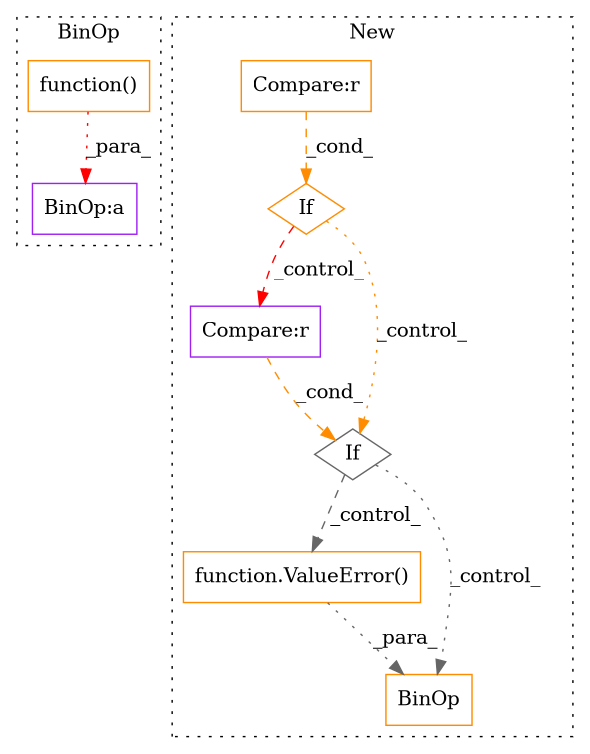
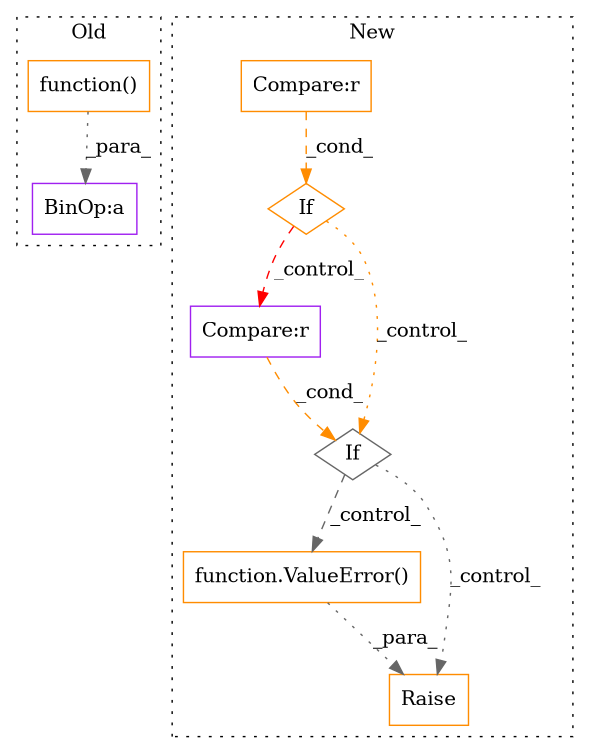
(89, 33) -> (89, 33)
(87, 140) -> (87, 140)
(429, 700) -> (429, 700)
